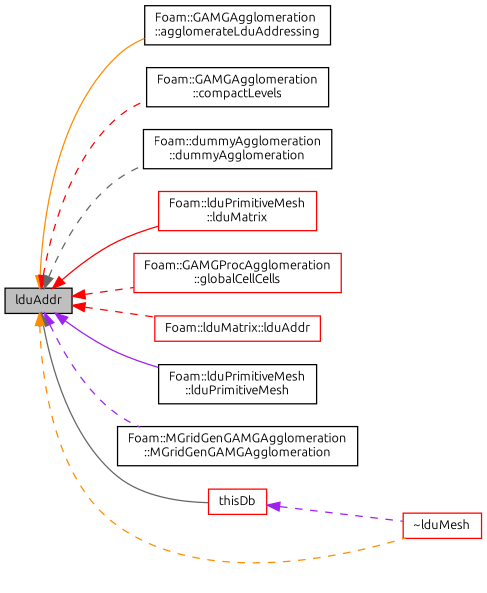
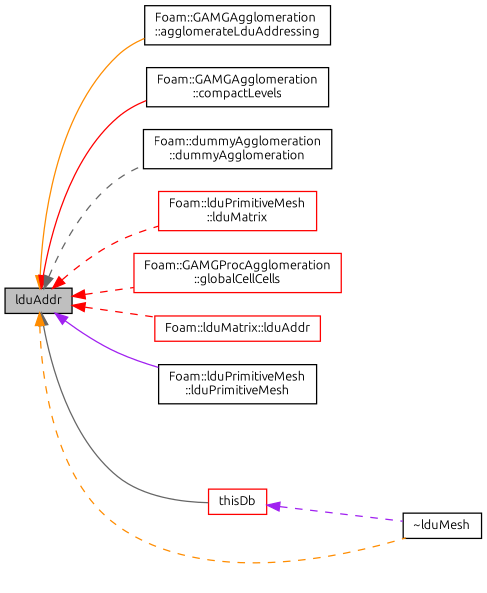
(75, 175) -> (75, 175)
(107, 247) -> (107, 247)
(238, 446) -> none
(442, 526) -> (442, 526)
